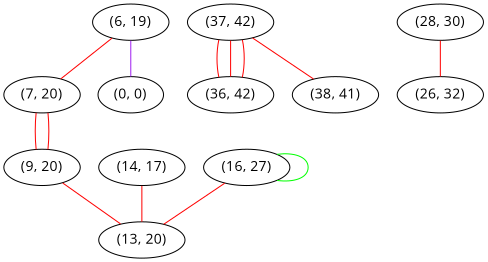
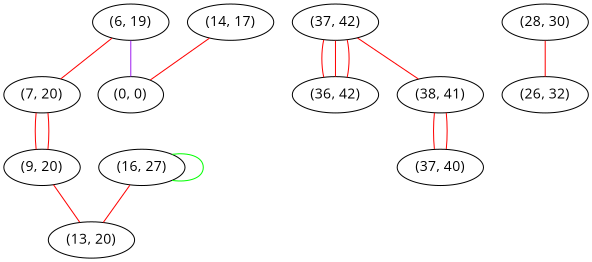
none -> (440, 167)
(142, 204) -> (180, 59)
